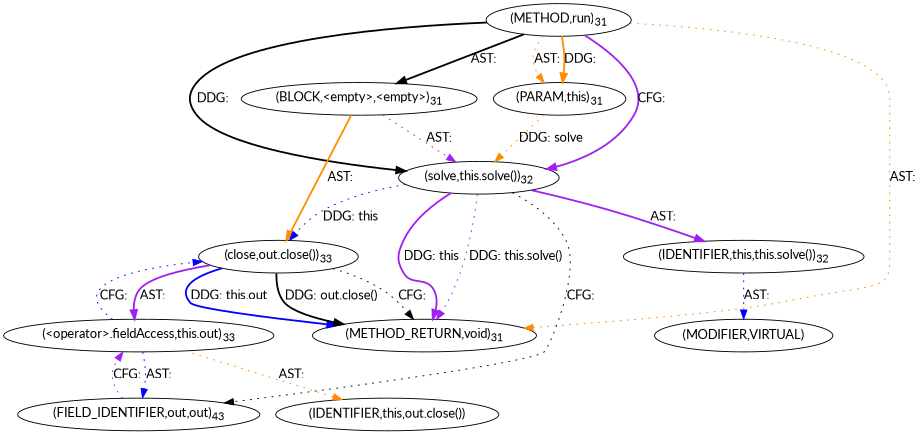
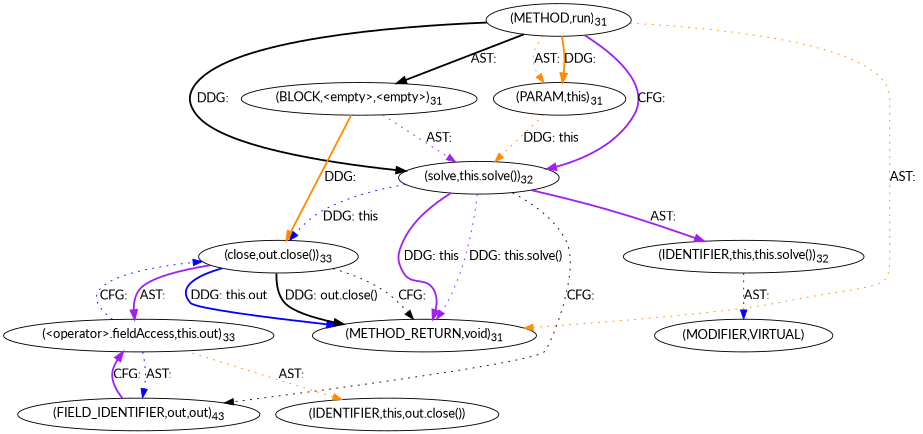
(551, 138) -> (551, 138)
(342, 178) -> (342, 178)
(113, 380) -> (113, 380)
